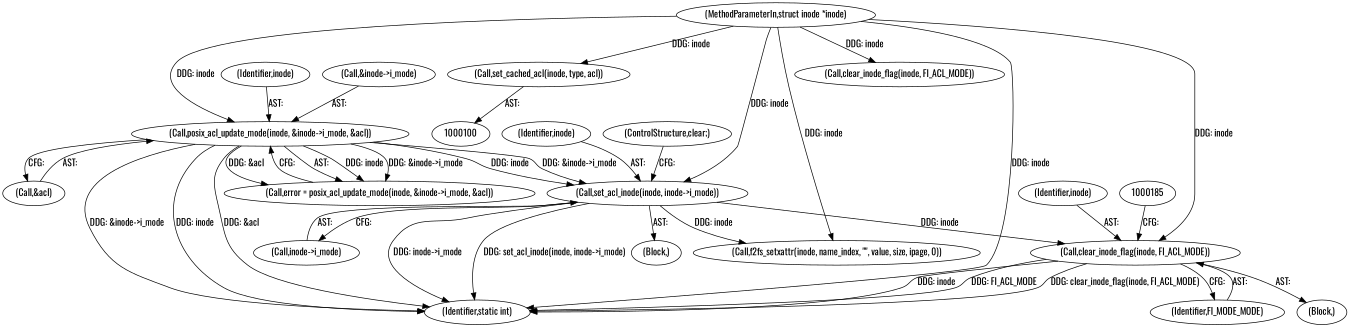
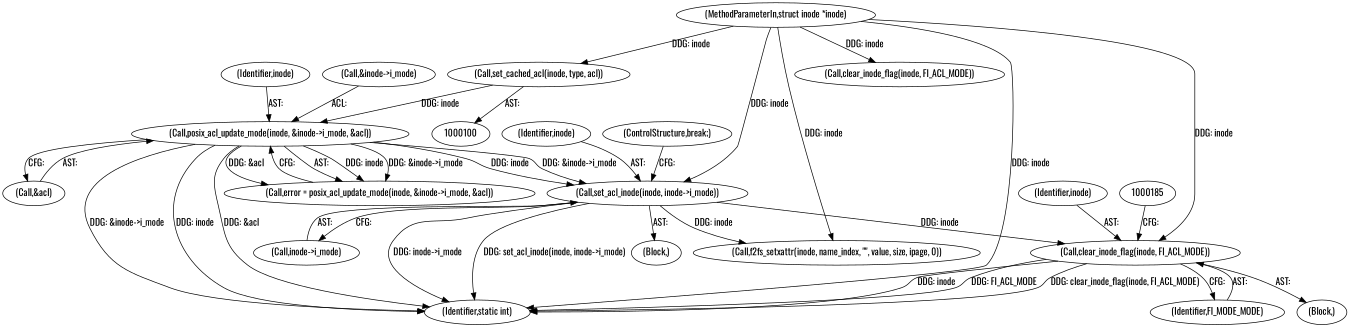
(379, 26) -> (410, 103)
(340, 104) -> (340, 104)
(667, 134) -> (667, 134)
